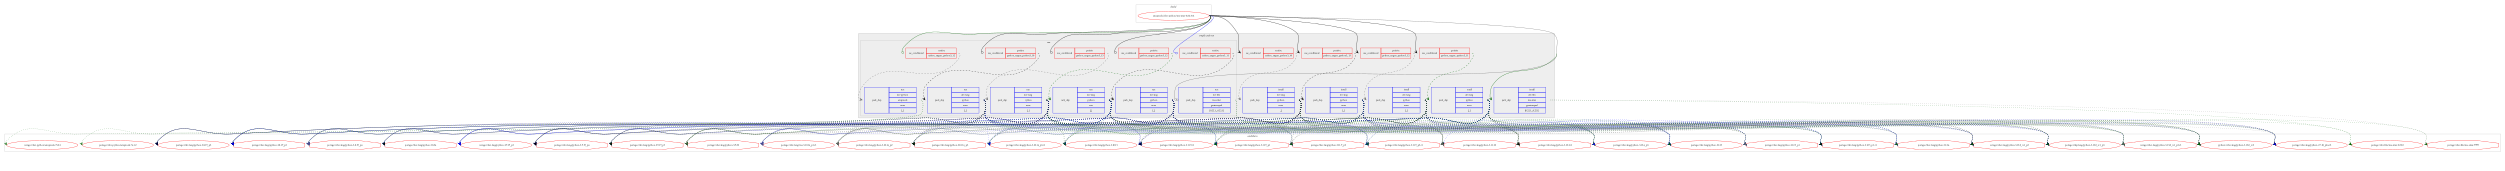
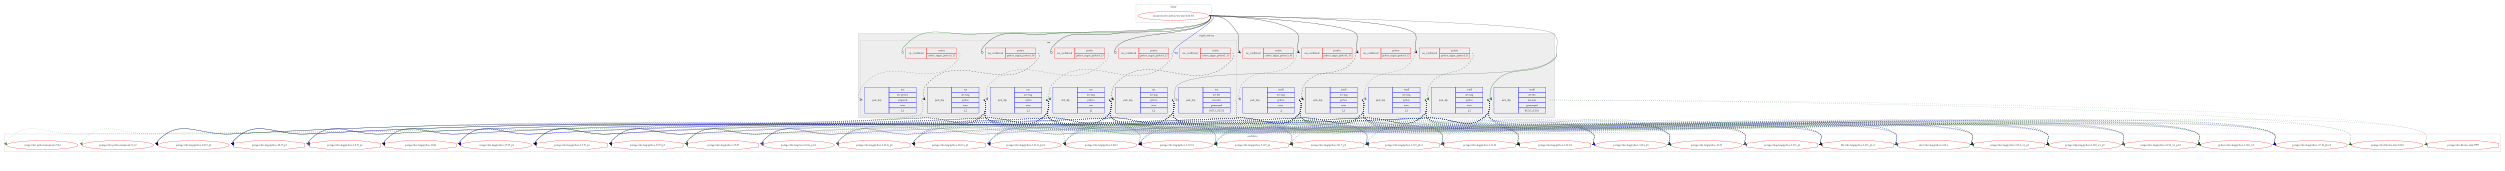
(1782, 145) -> (1782, 145)
(1858, 145) -> (1858, 145)
(1934, 145) -> (1934, 145)
